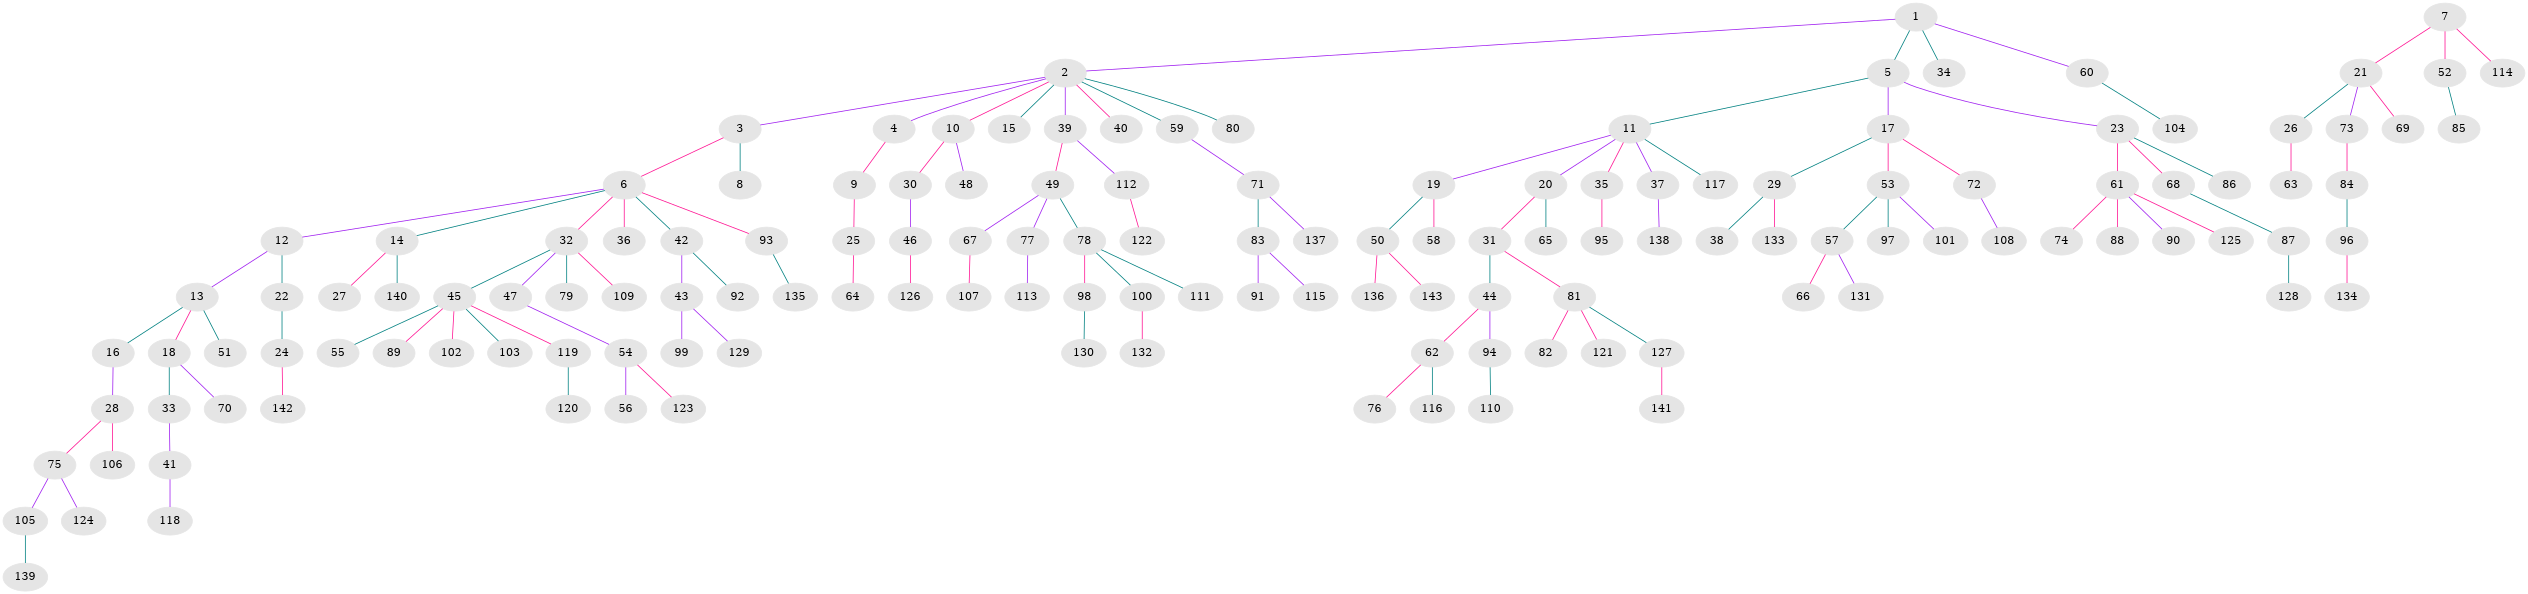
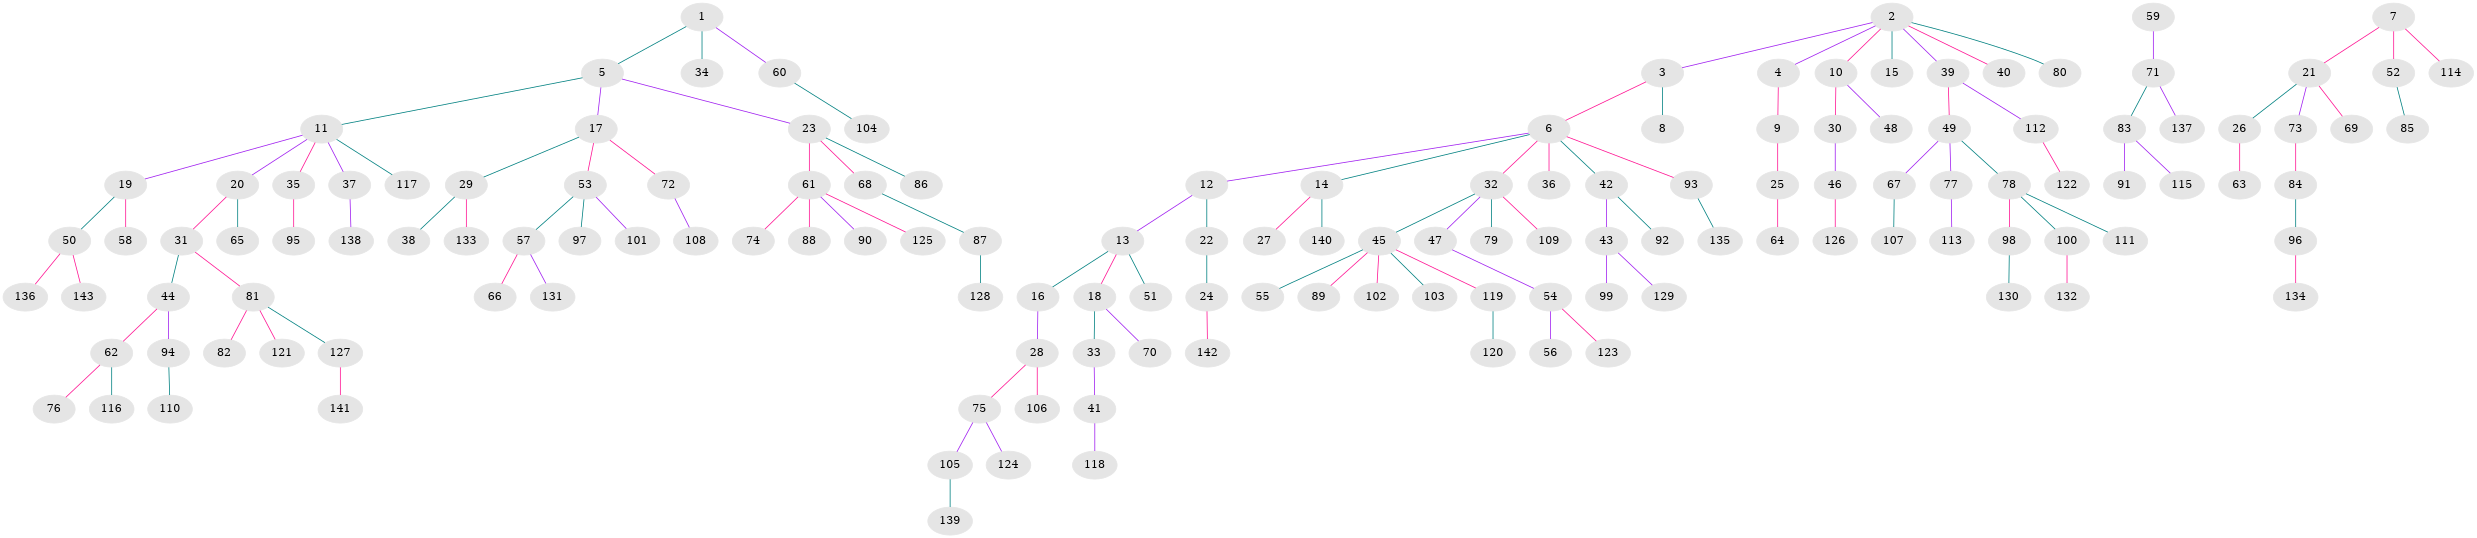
(1491, 45) -> none
(1121, 101) -> none
(970, 269) -> (1894, 213)
